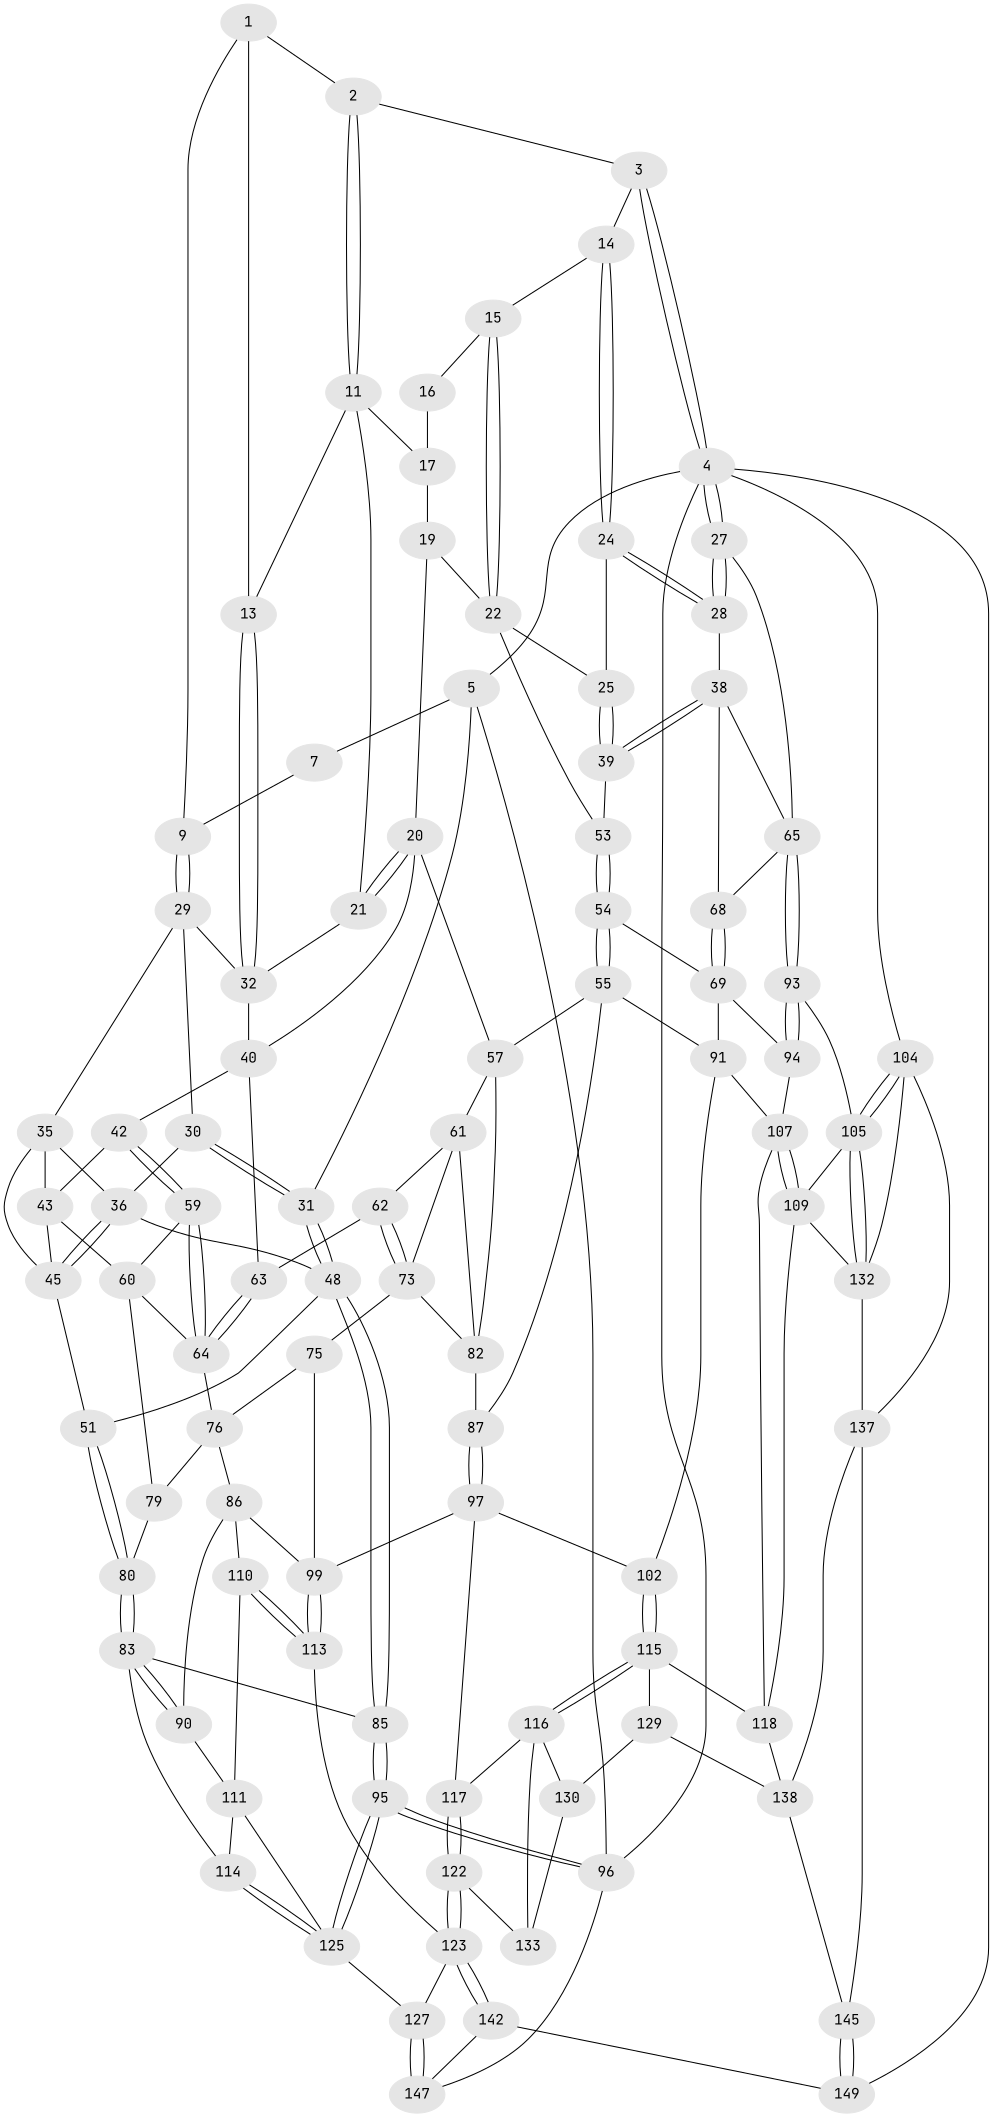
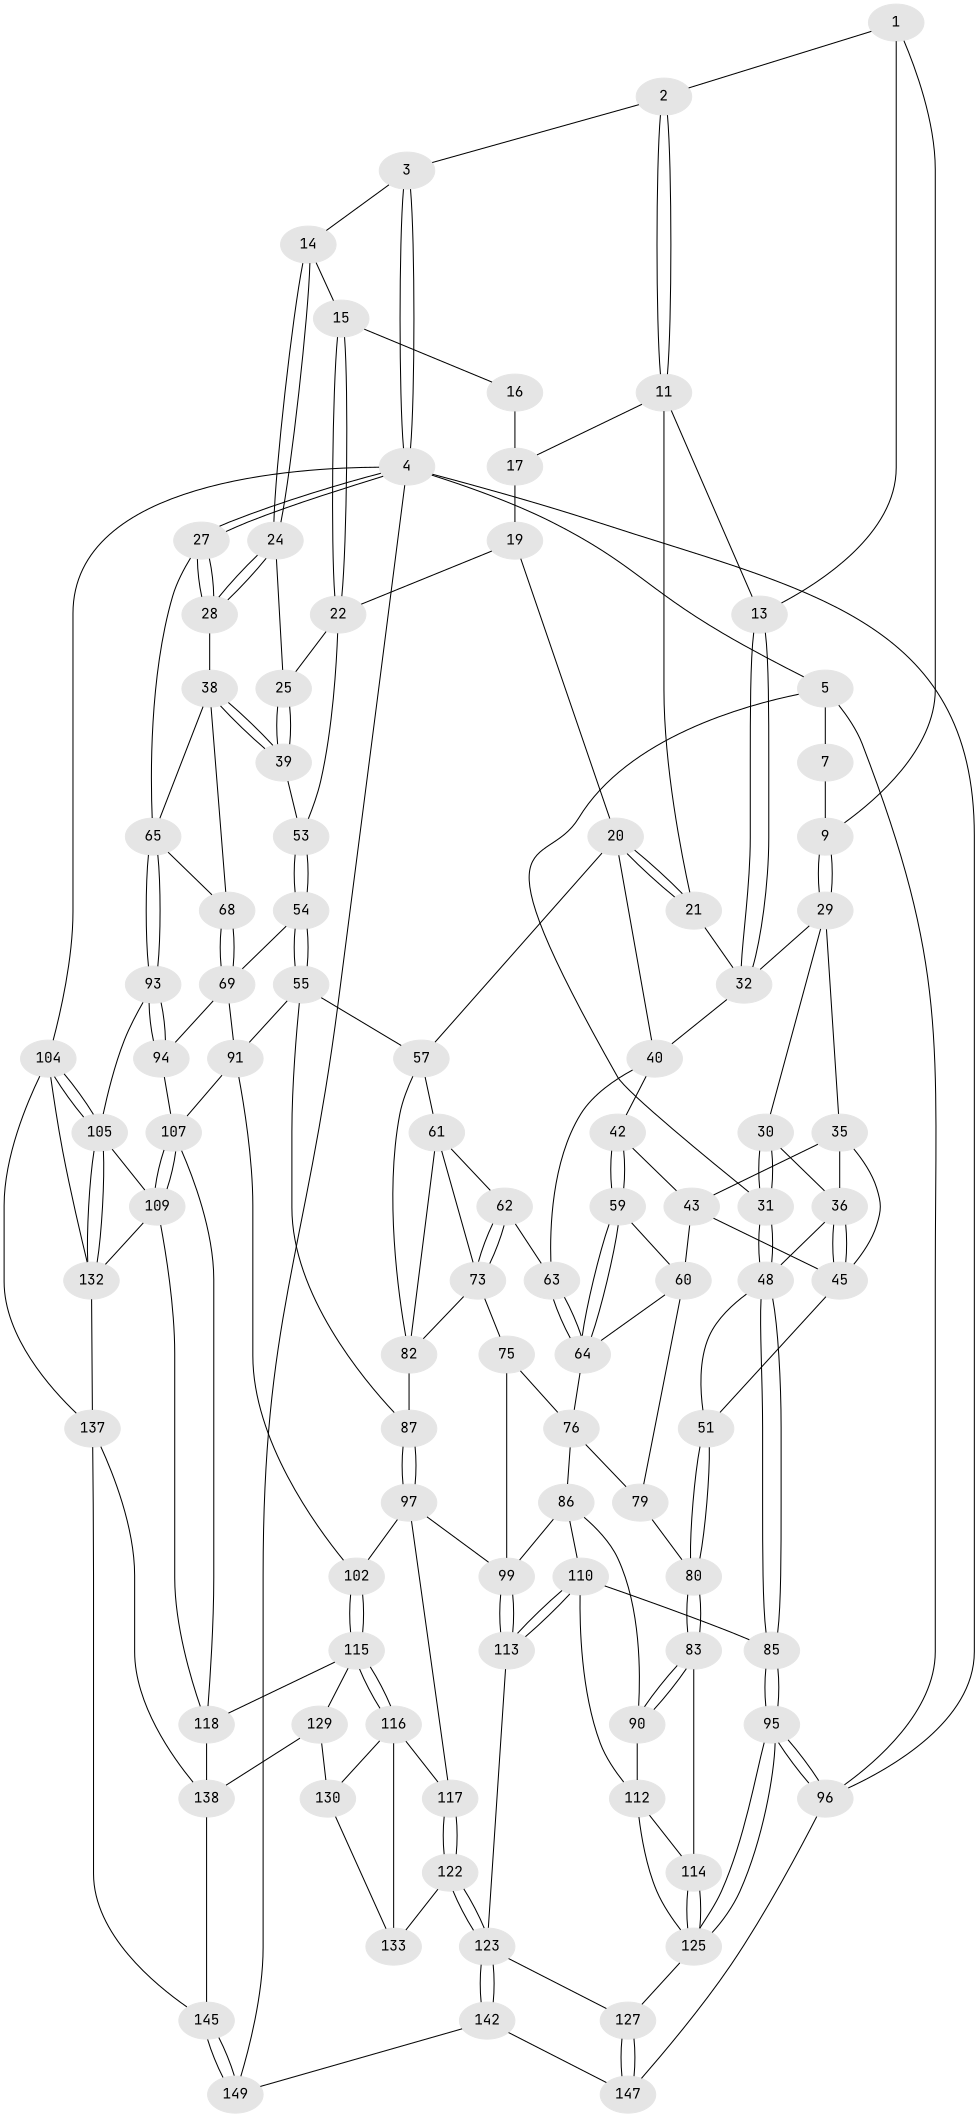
(254, 1688) -> (677, 1612)
(234, 1799) -> (637, 1799)
